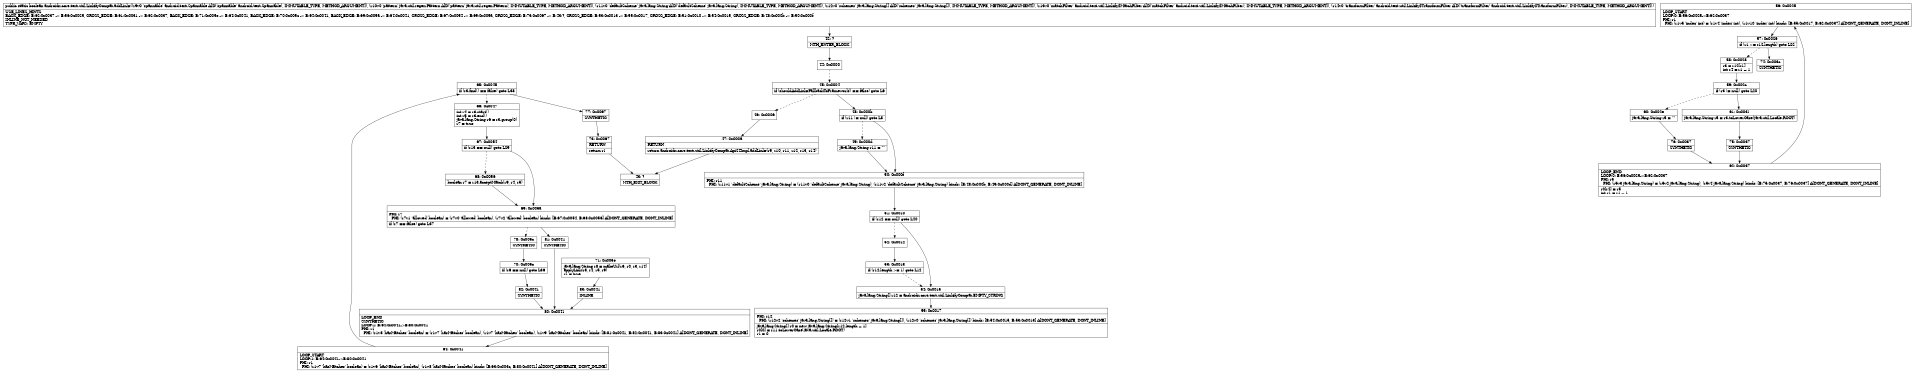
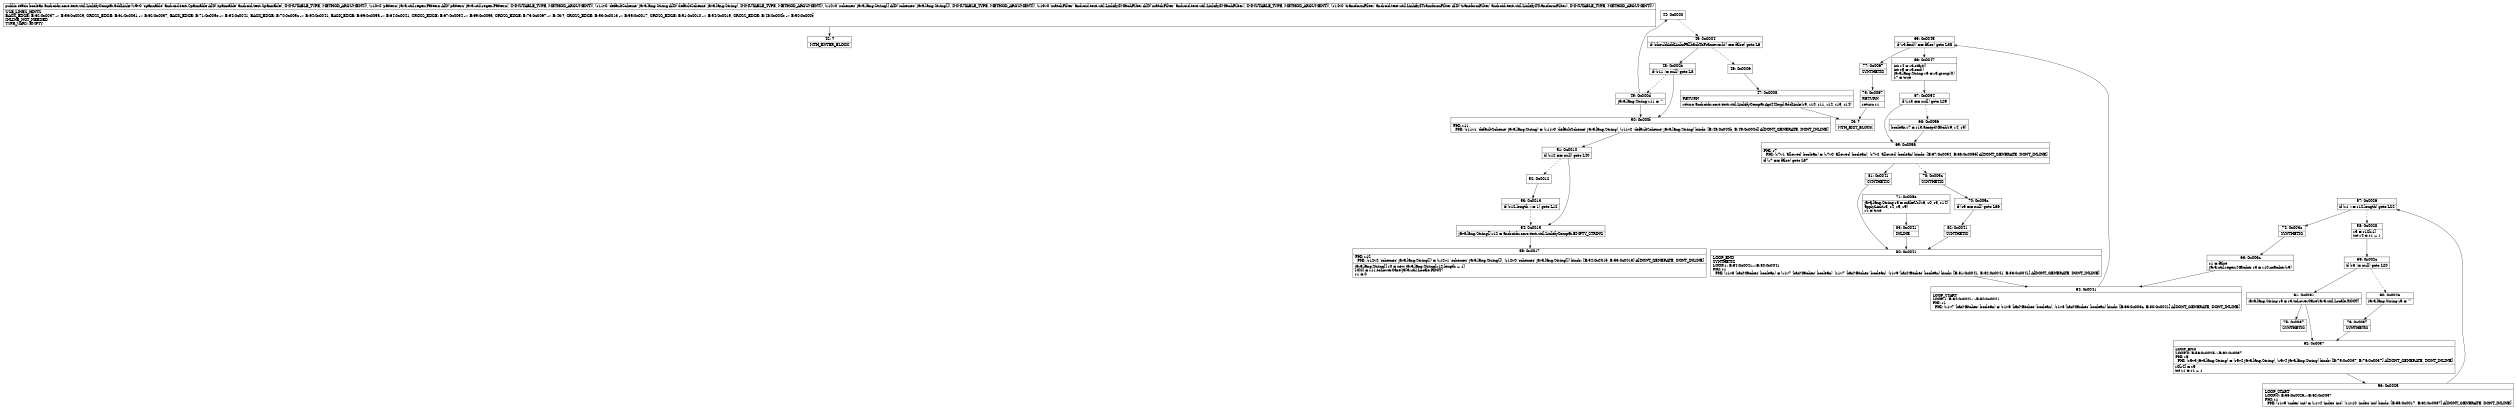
(830, 53) -> (1640, 52)
(1740, 156) -> (2310, 321)
none -> (2250, 263)
